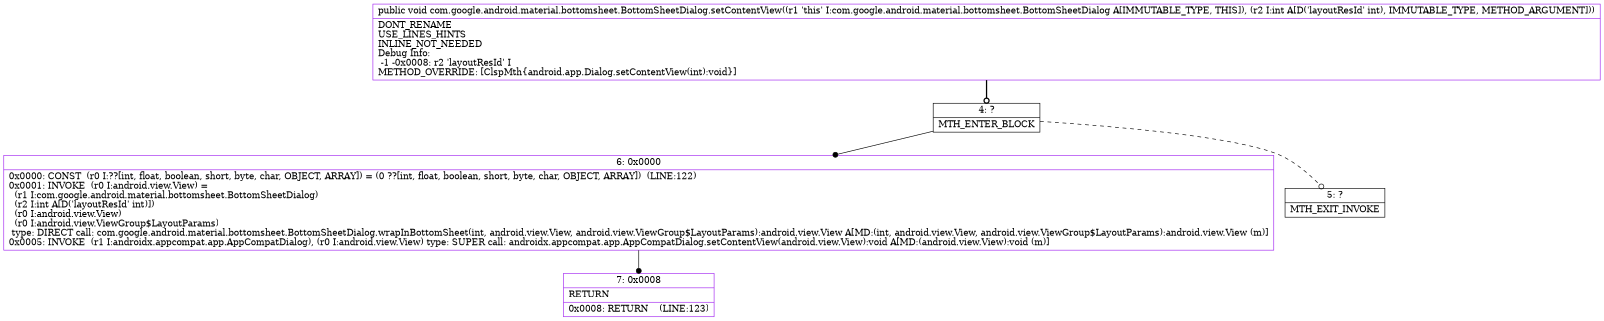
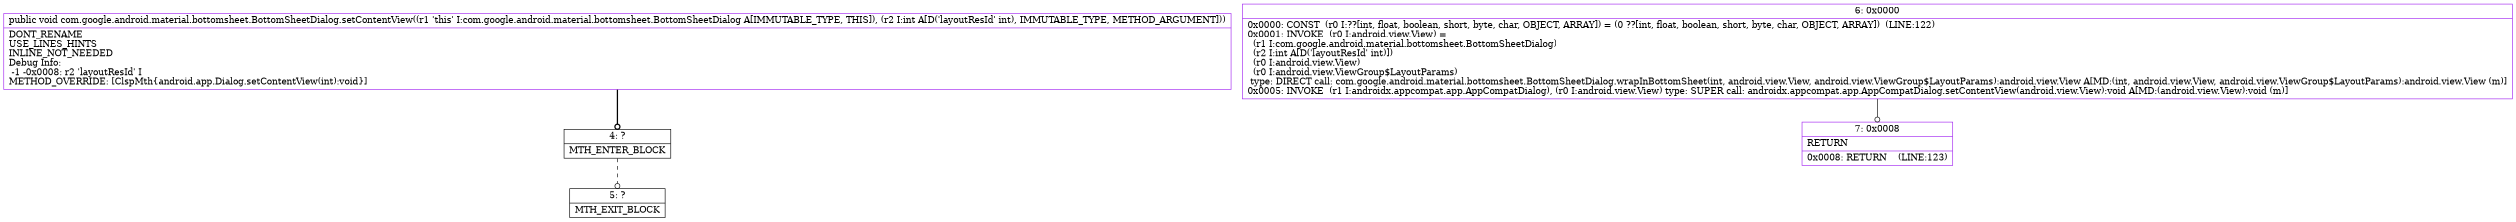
(886, 143) -> none
(1335, 210) -> (617, 210)
(639, 259) -> (1877, 108)
